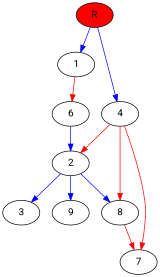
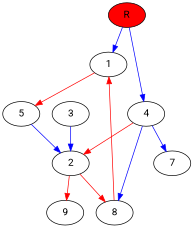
(71, 114) -> (21, 114)
(120, 160) -> (131, 160)
(142, 183) -> (158, 136)
(71, 185) -> (68, 185)
(49, 186) -> (71, 135)
(93, 186) -> (90, 185)
(128, 234) -> (112, 142)
